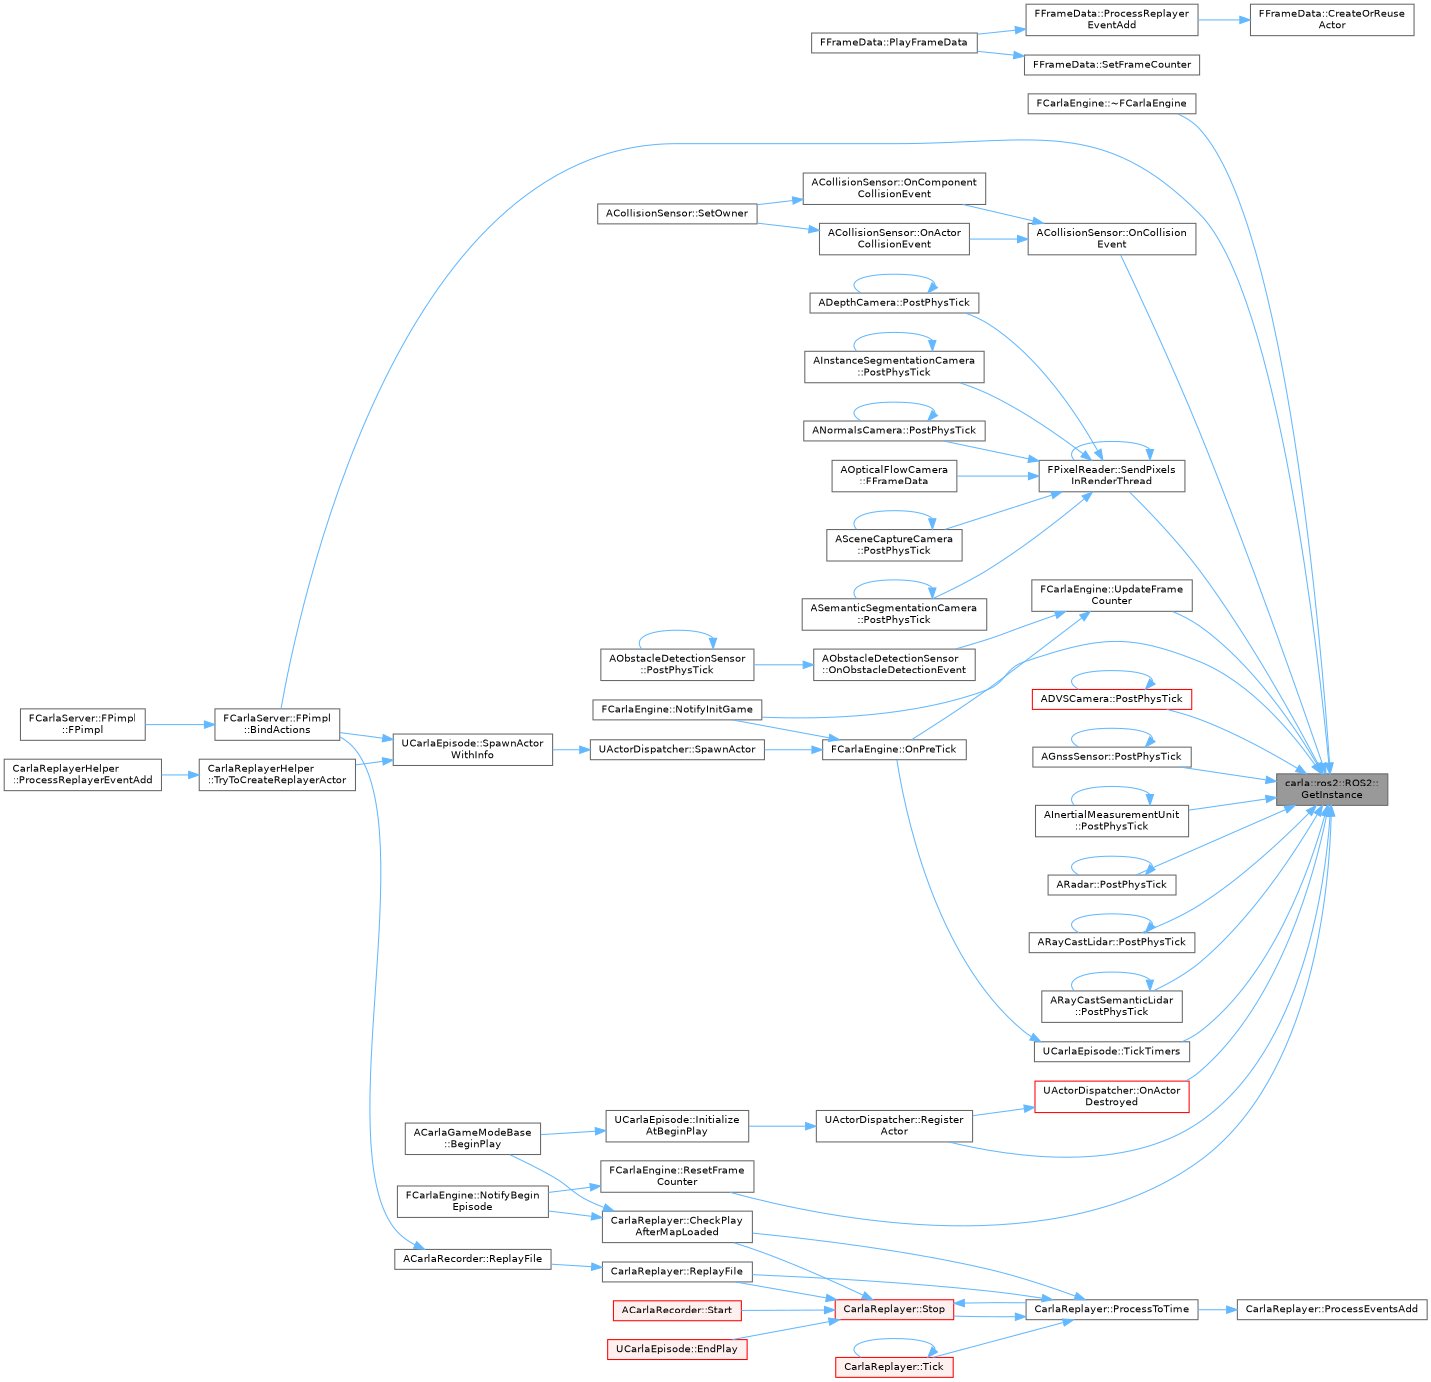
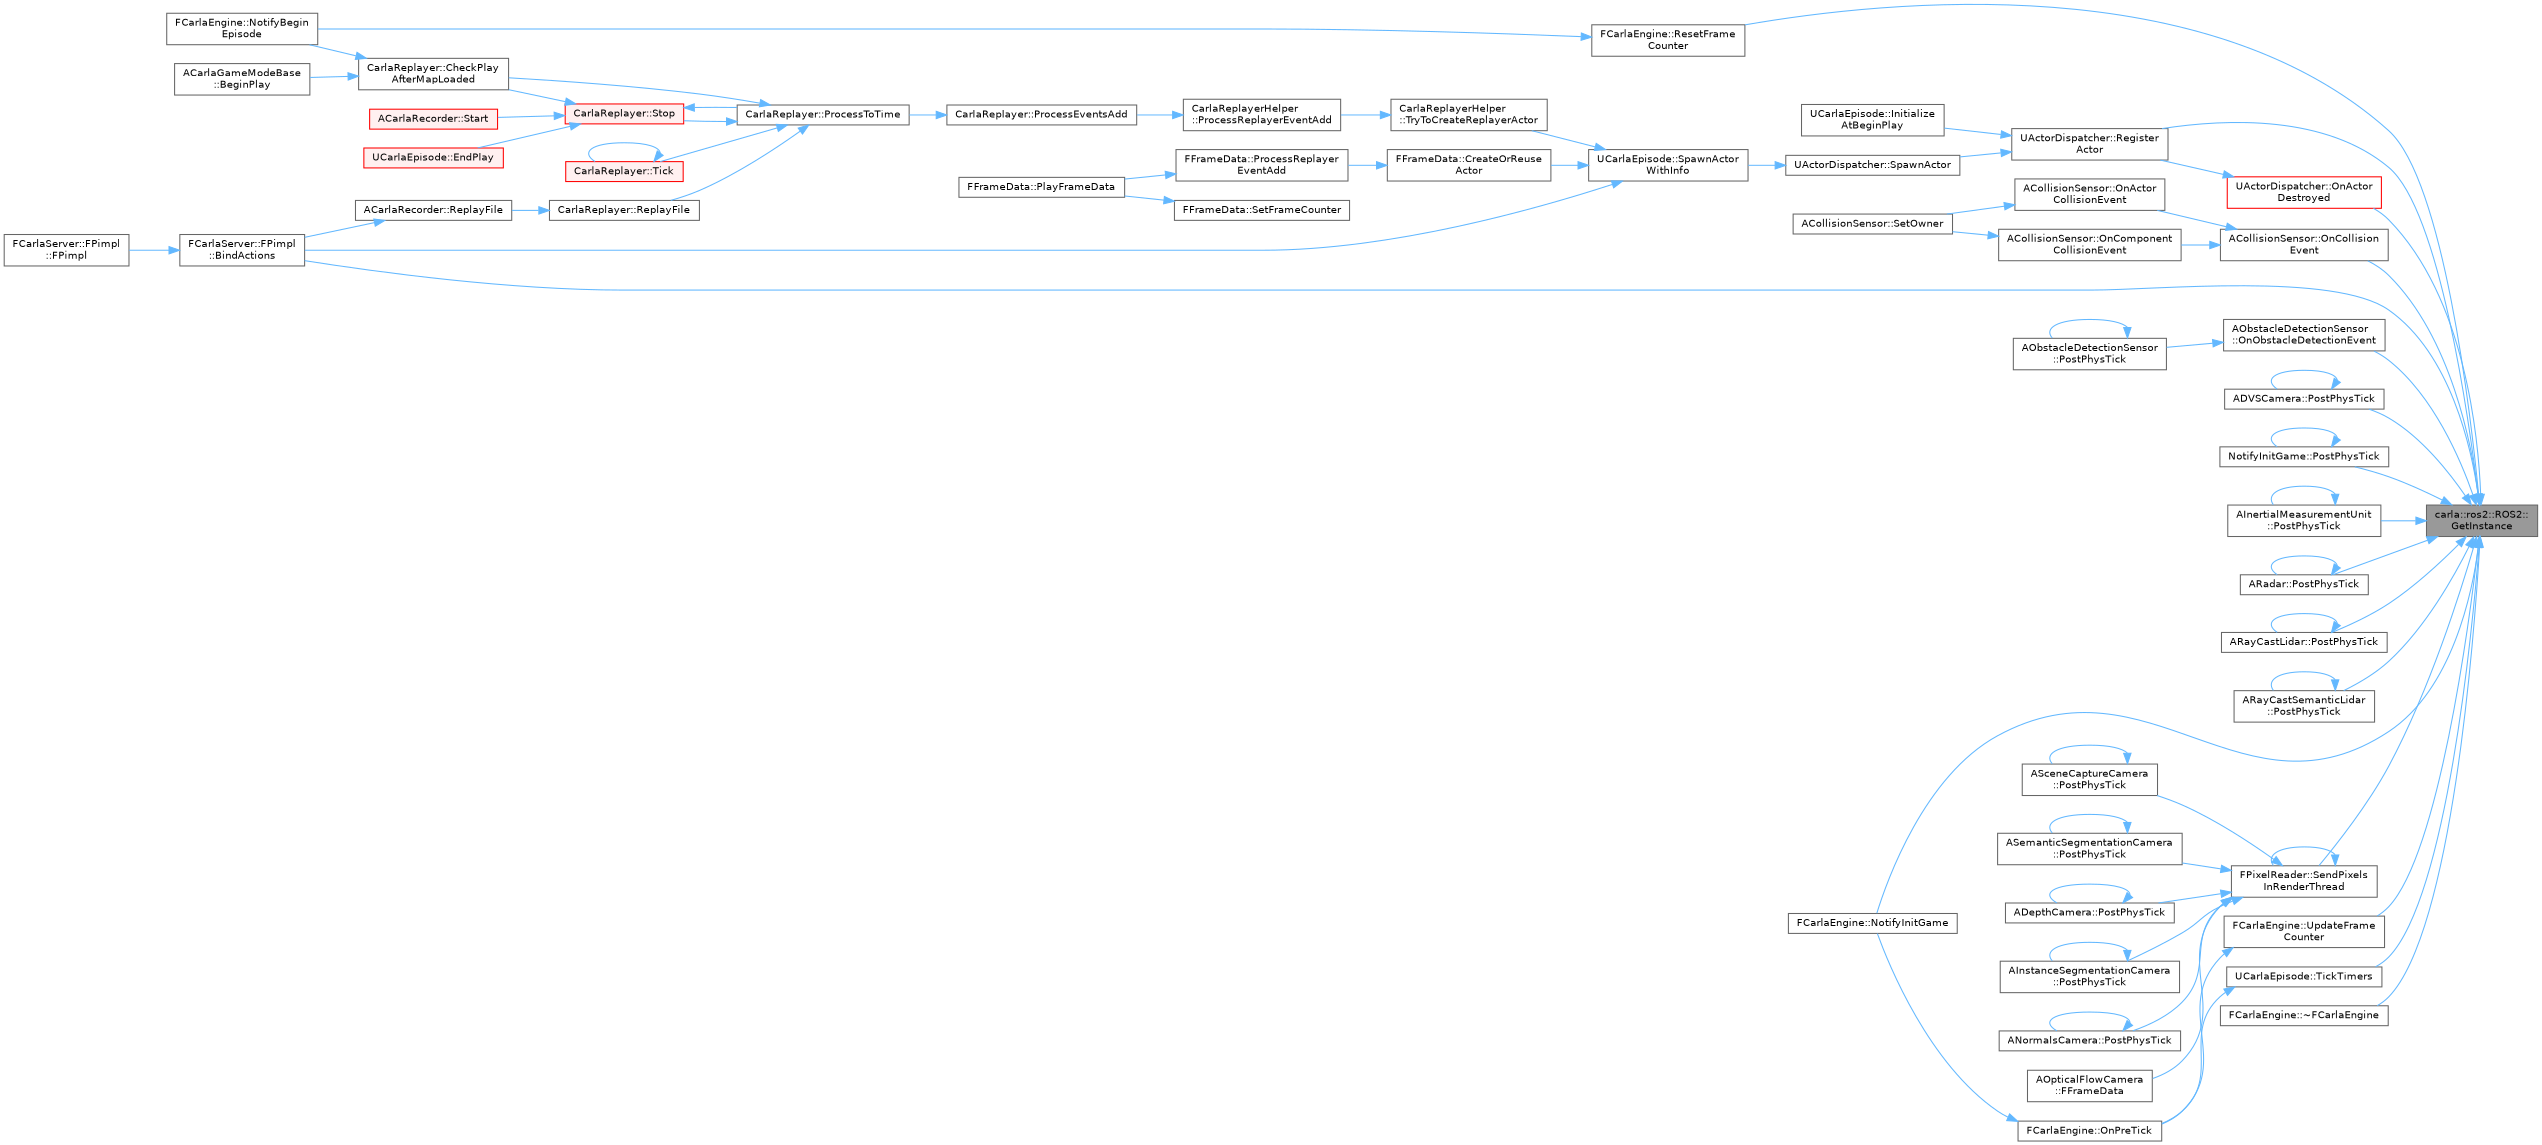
none -> (1155, 115)
none -> (1565, 165)
(1006, 633) -> (2435, 414)
(1112, 699) -> (2304, 399)
(788, 750) -> (1980, 155)
(1112, 757) -> (2304, 457)
(568, 1133) -> none
(781, 1290) -> none
